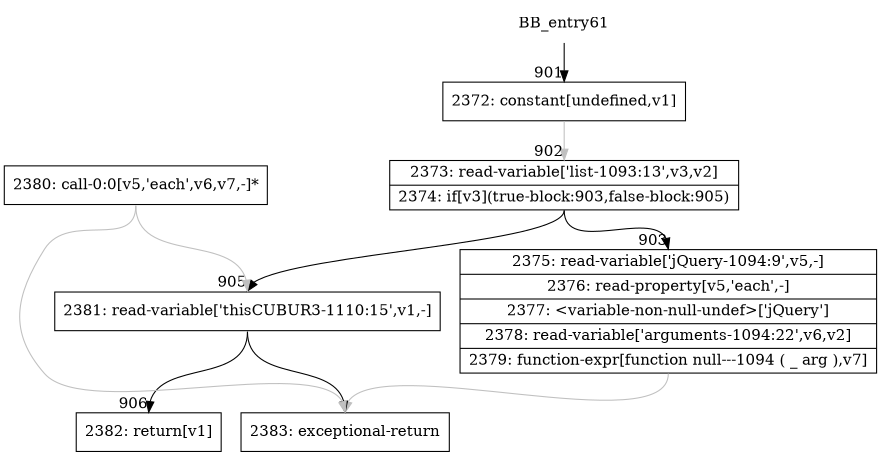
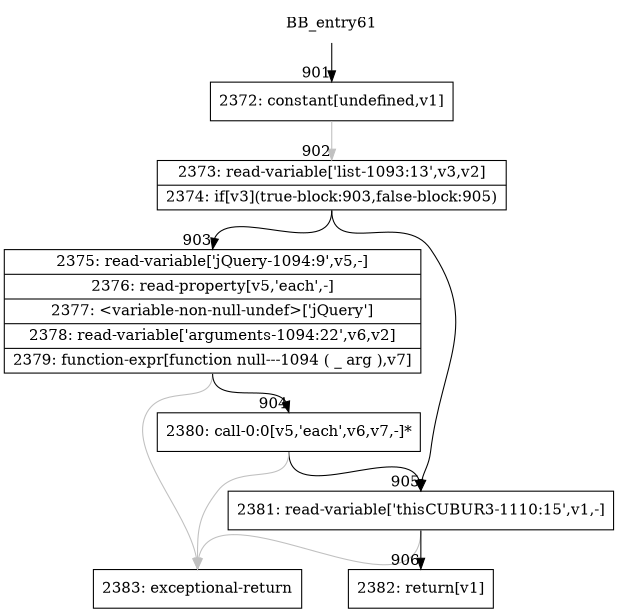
(186, 247) -> (349, 472)
(291, 371) -> (315, 551)
none -> (245, 393)
